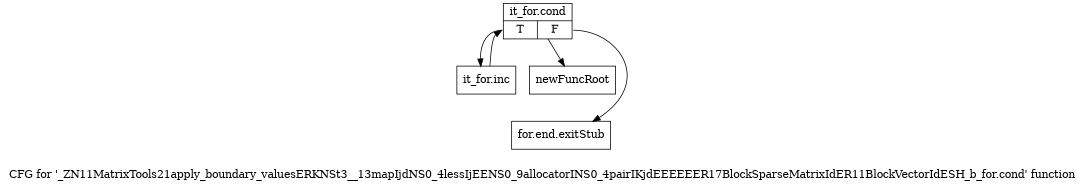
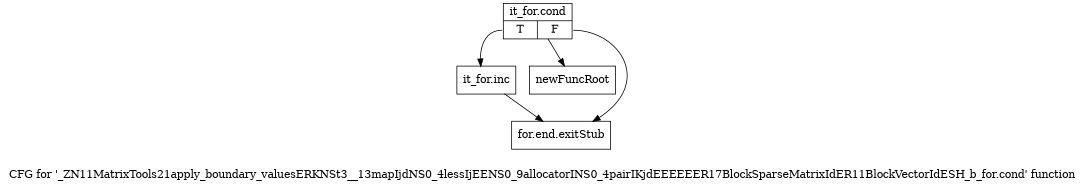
(491, 50) -> (521, 105)
